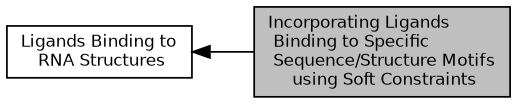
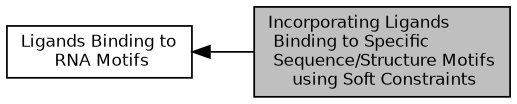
(99, 52) -> (99, 52)
